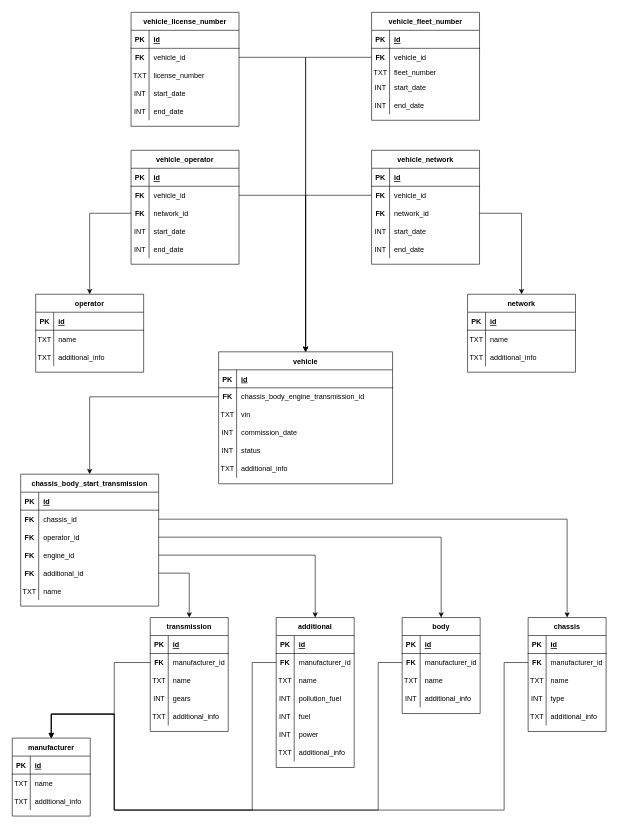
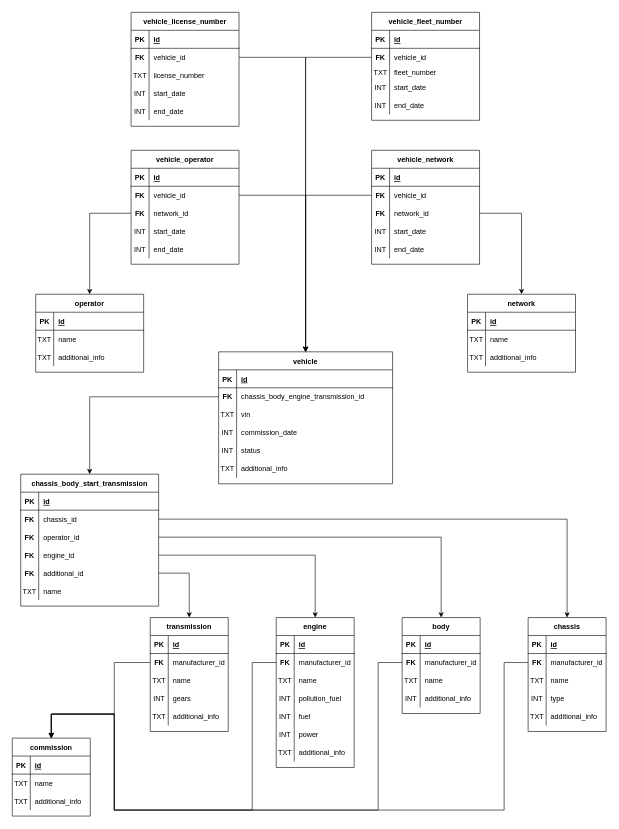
(315, 627) -> (315, 627)
(51, 748) -> (51, 748)
